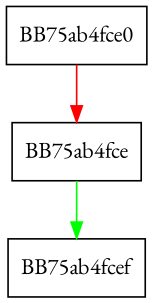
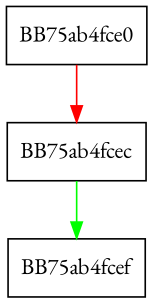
(77, 152) -> (77, 152)
